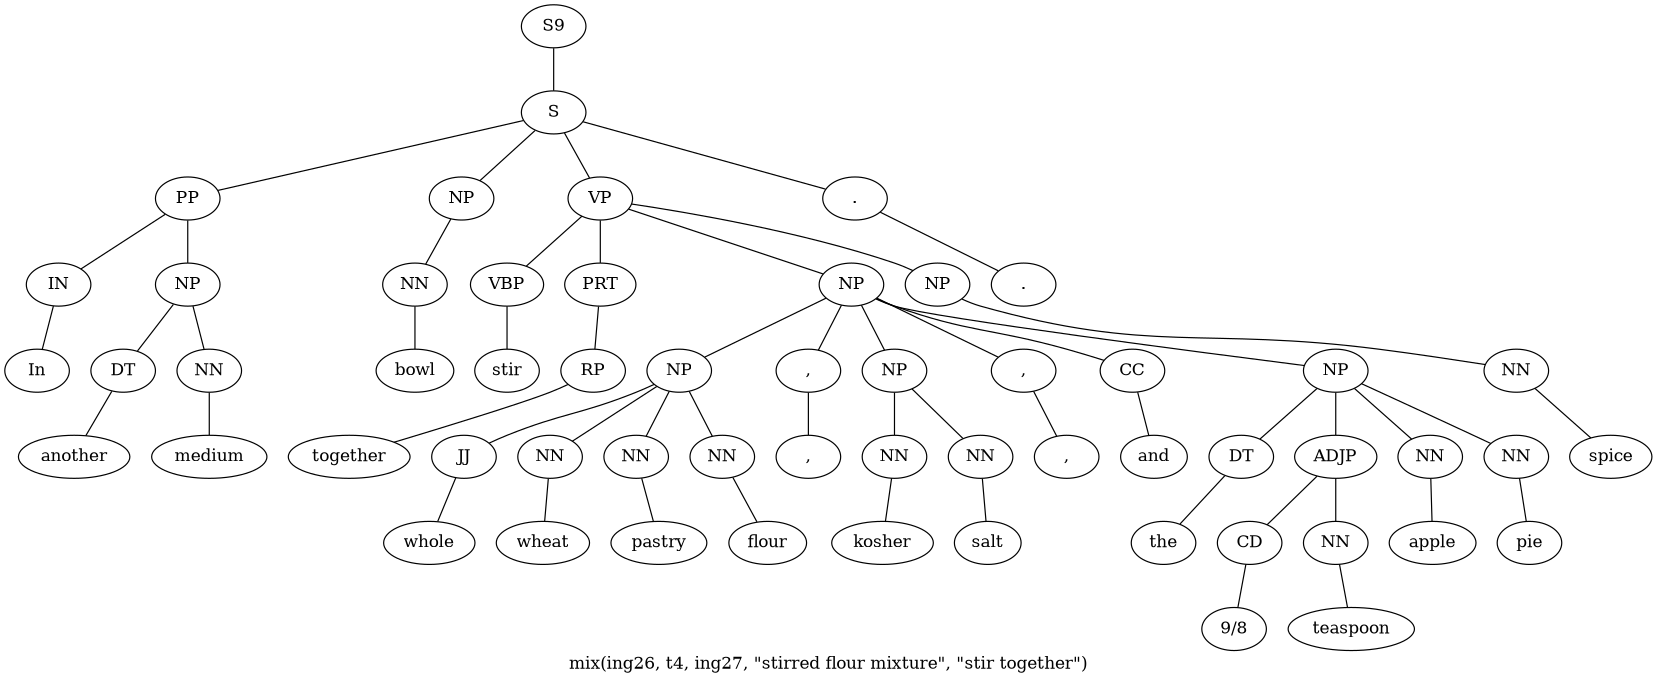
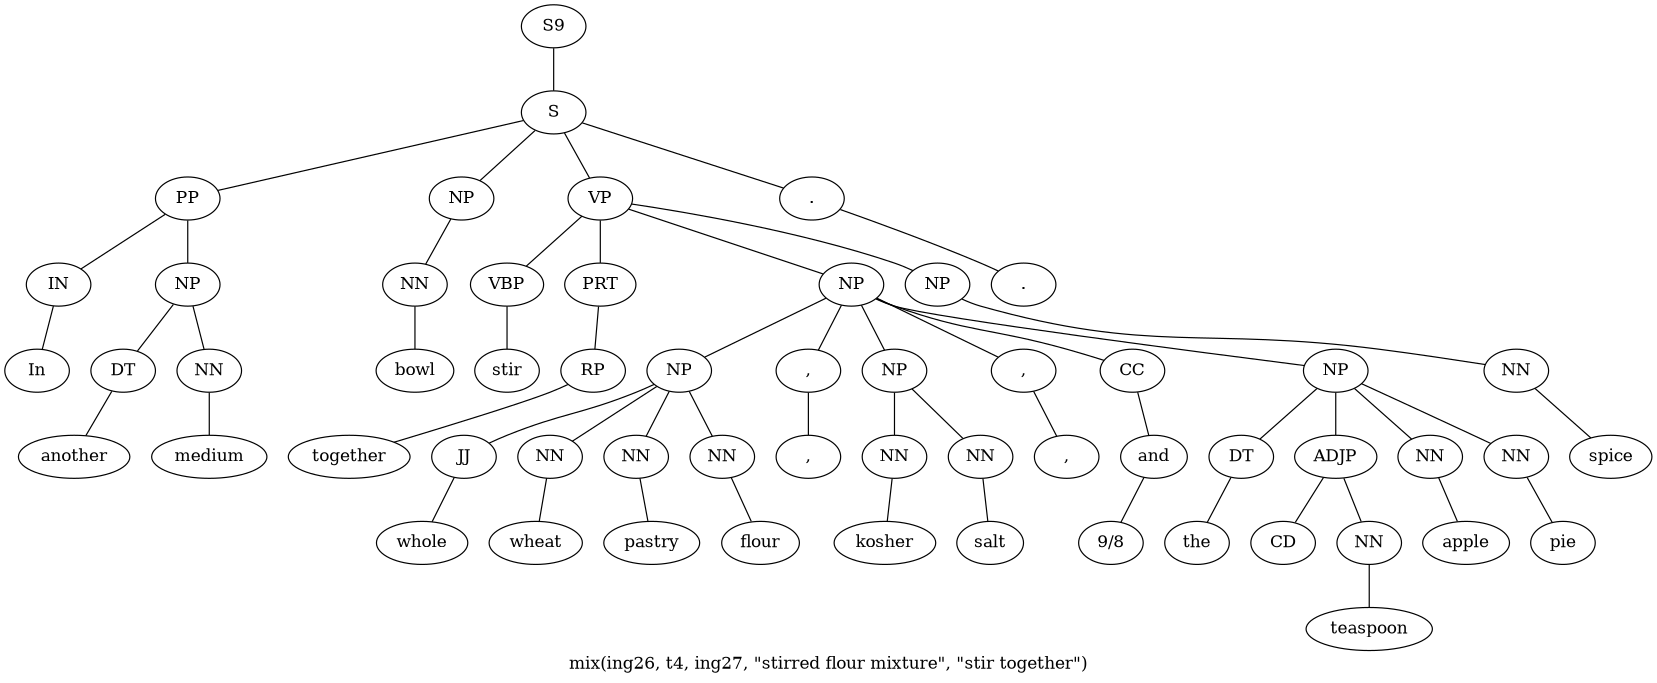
(1242, 586) -> (1132, 500)
